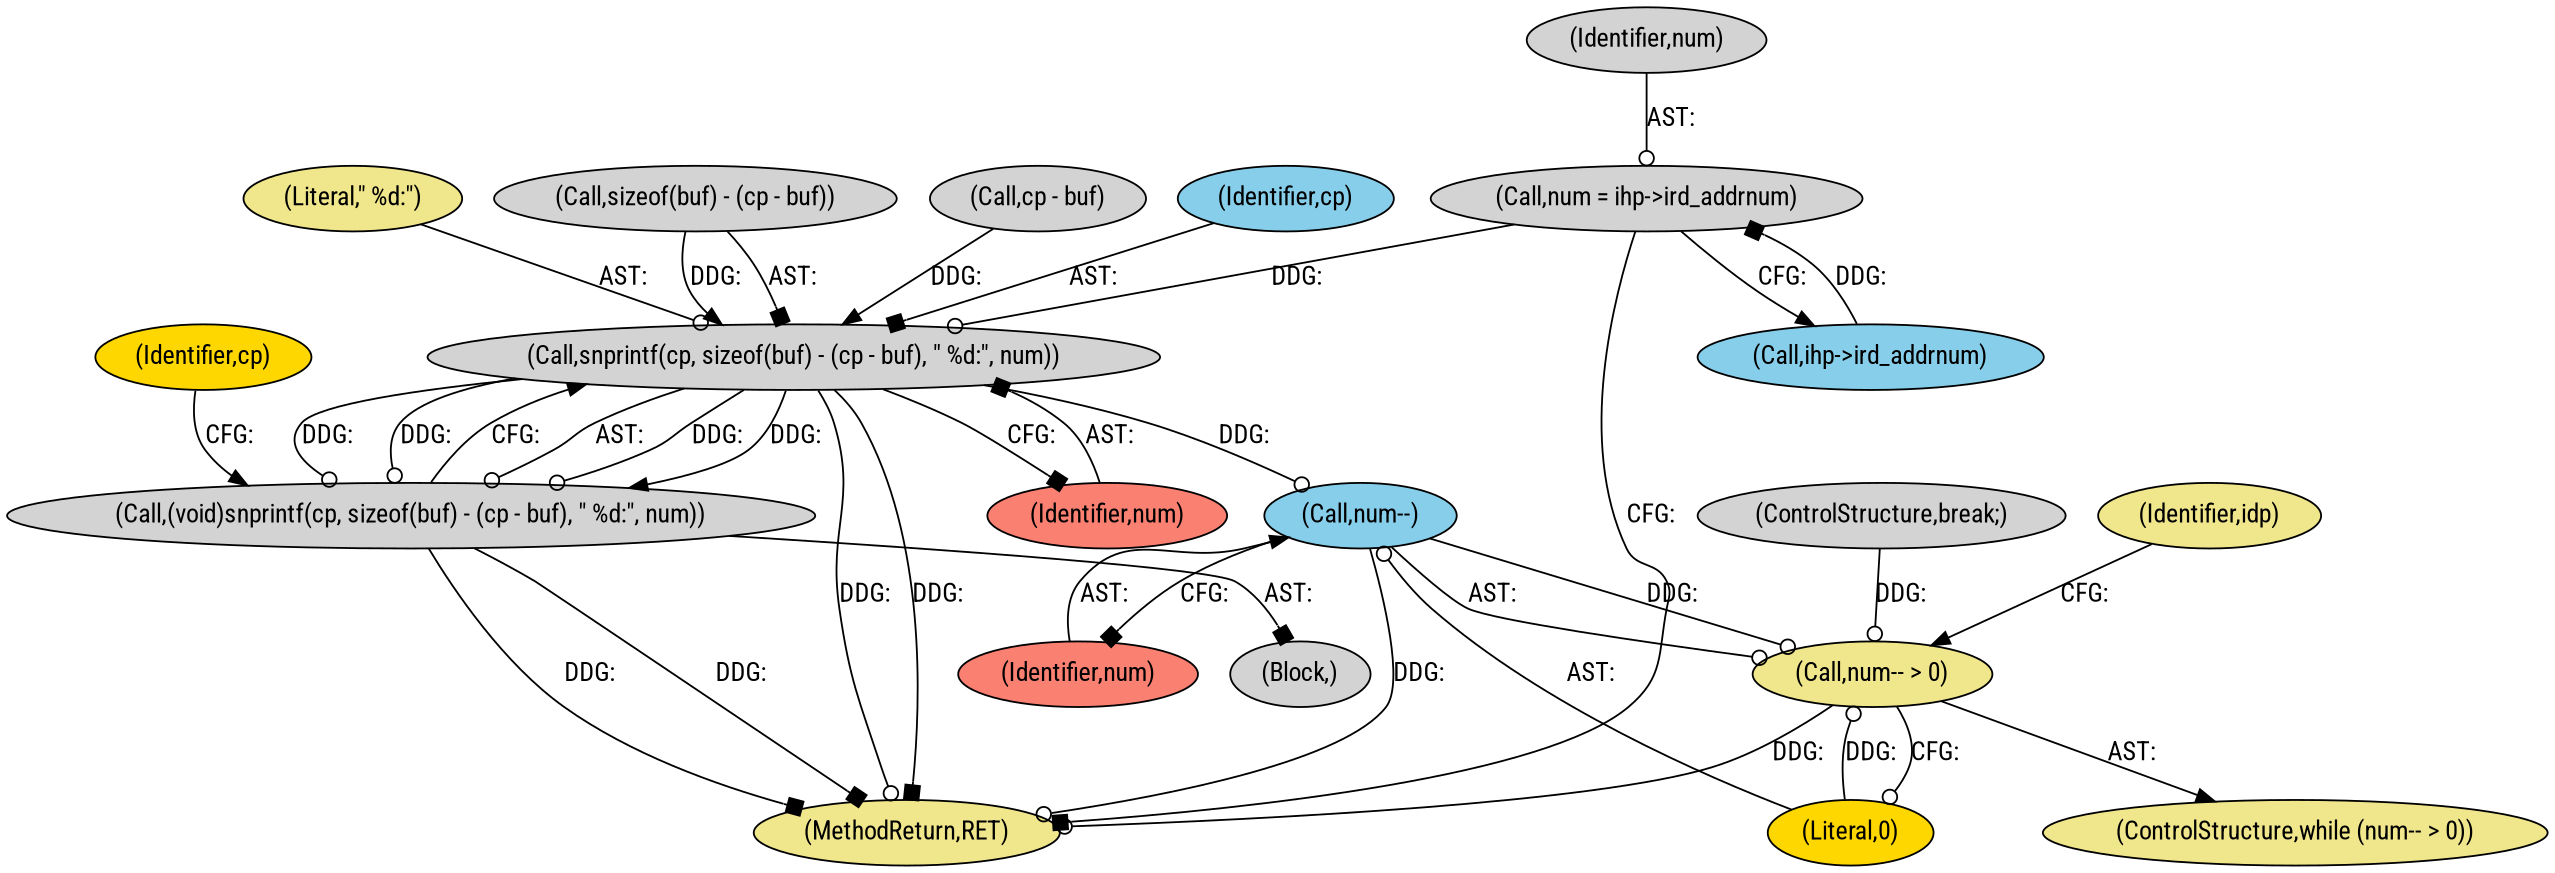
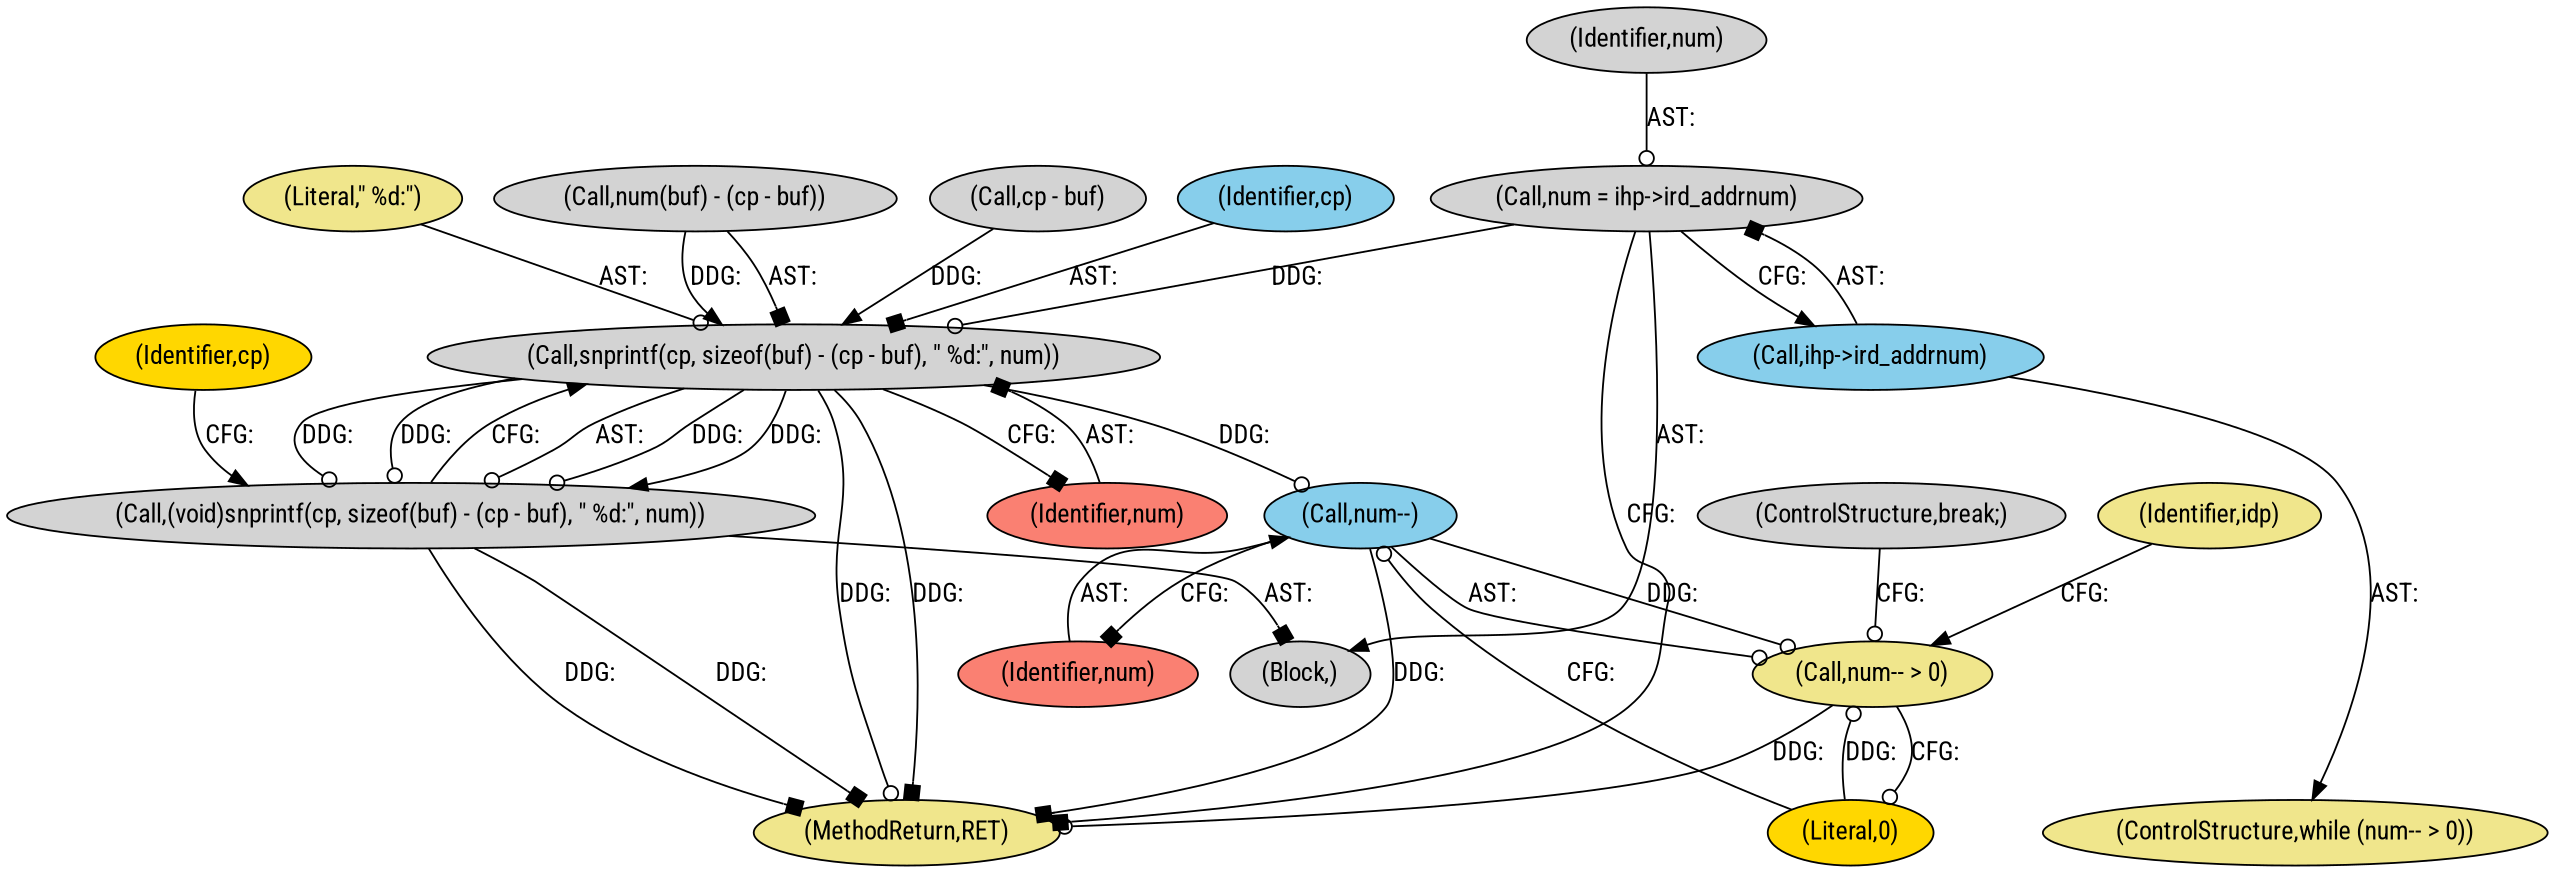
(695, 199) -> (695, 199)
(1863, 278) -> (1863, 278)
none -> (1648, 537)
(1903, 595) -> (1903, 595)
(1594, 674) -> (1594, 674)
(2070, 748) -> (2325, 471)
(1303, 756) -> (1303, 756)
